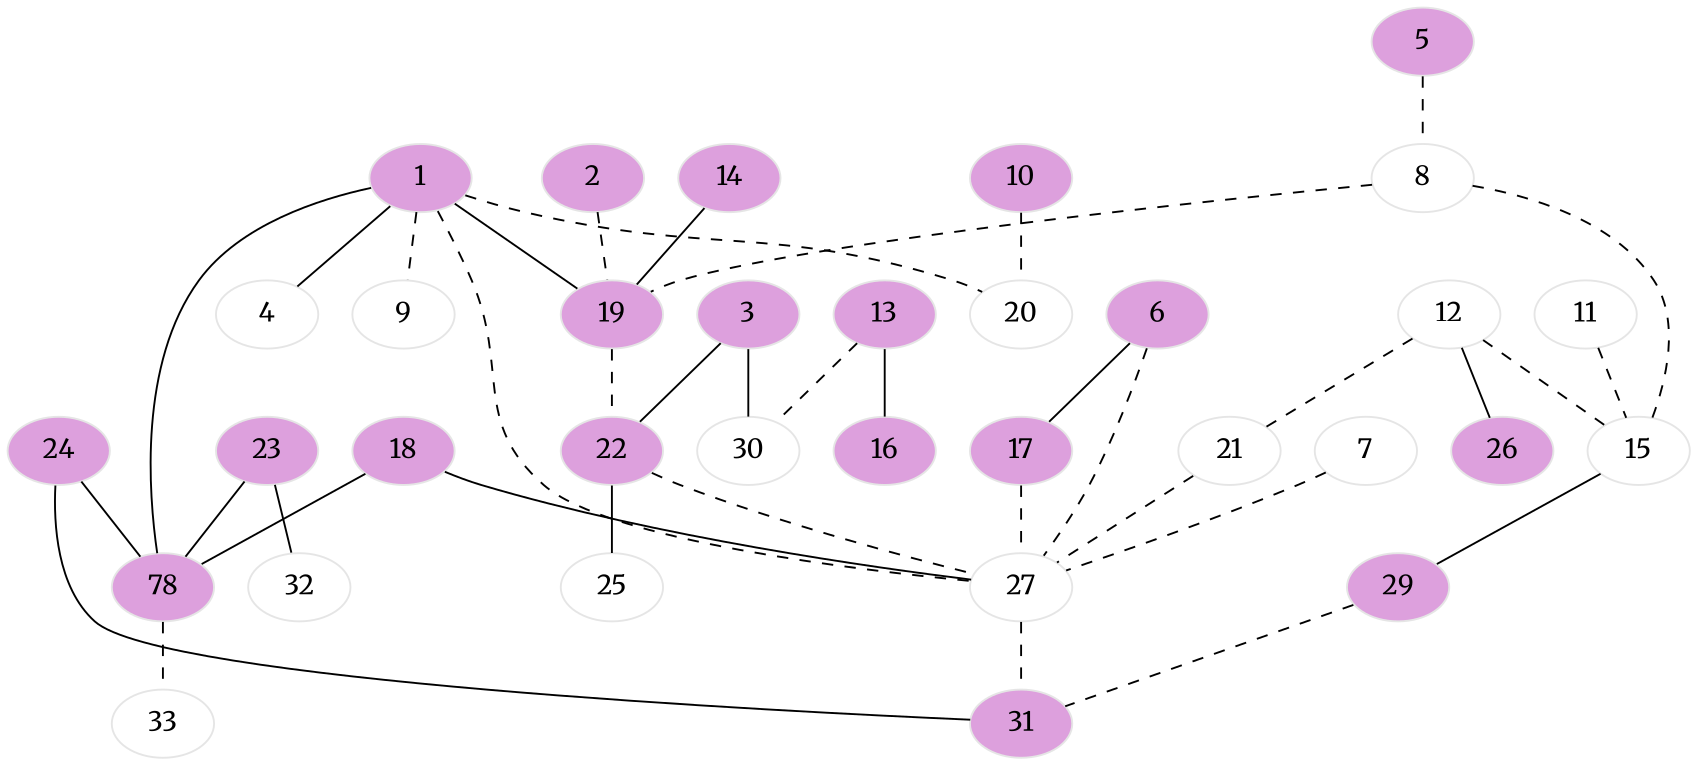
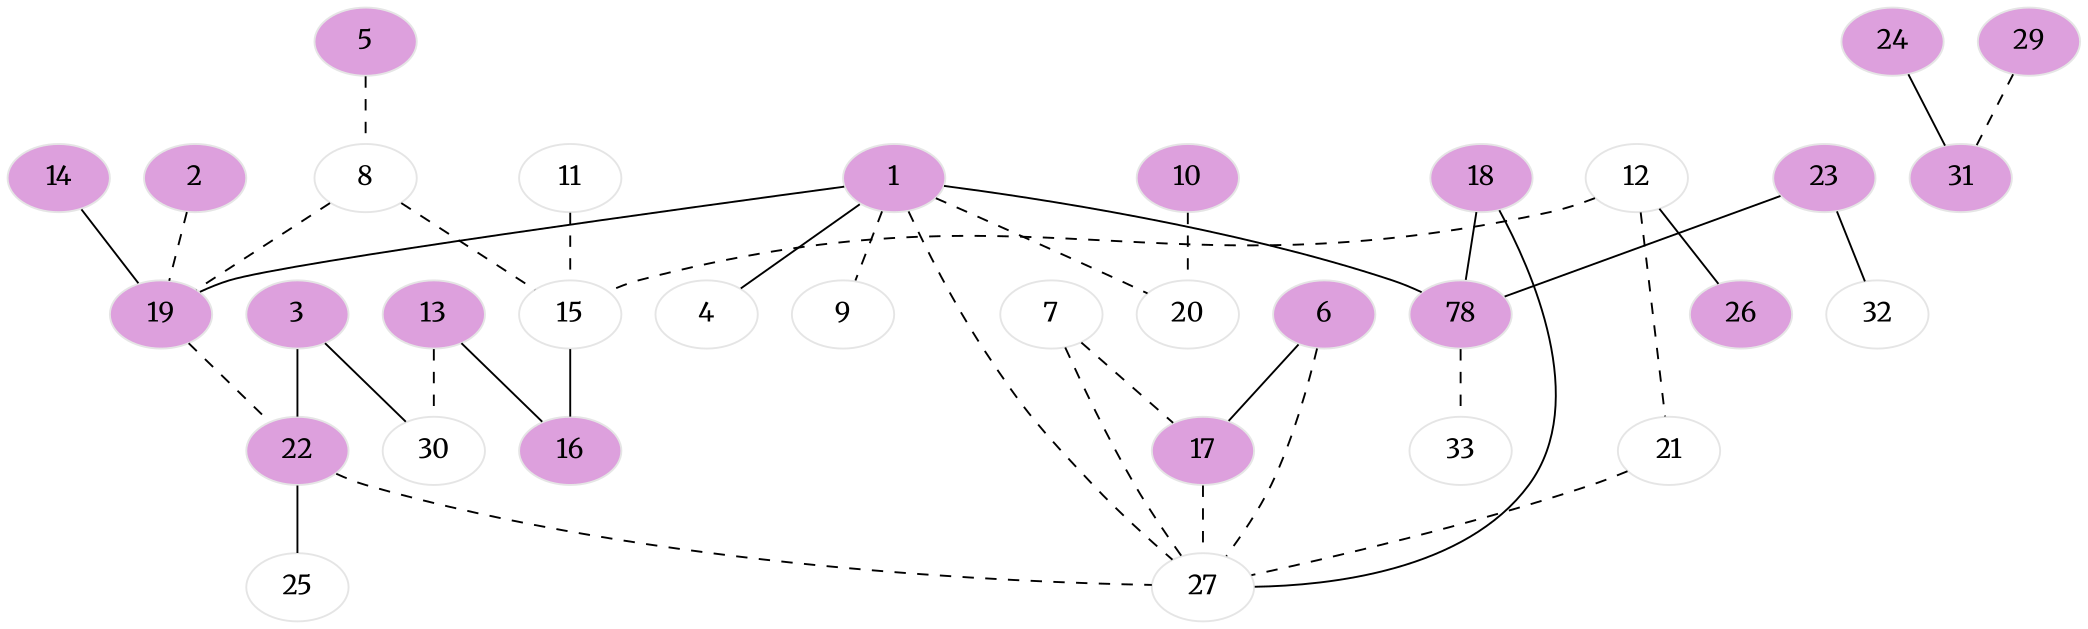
none -> (1127, 383)
(111, 519) -> none
(1519, 519) -> (570, 383)
(1021, 656) -> none
